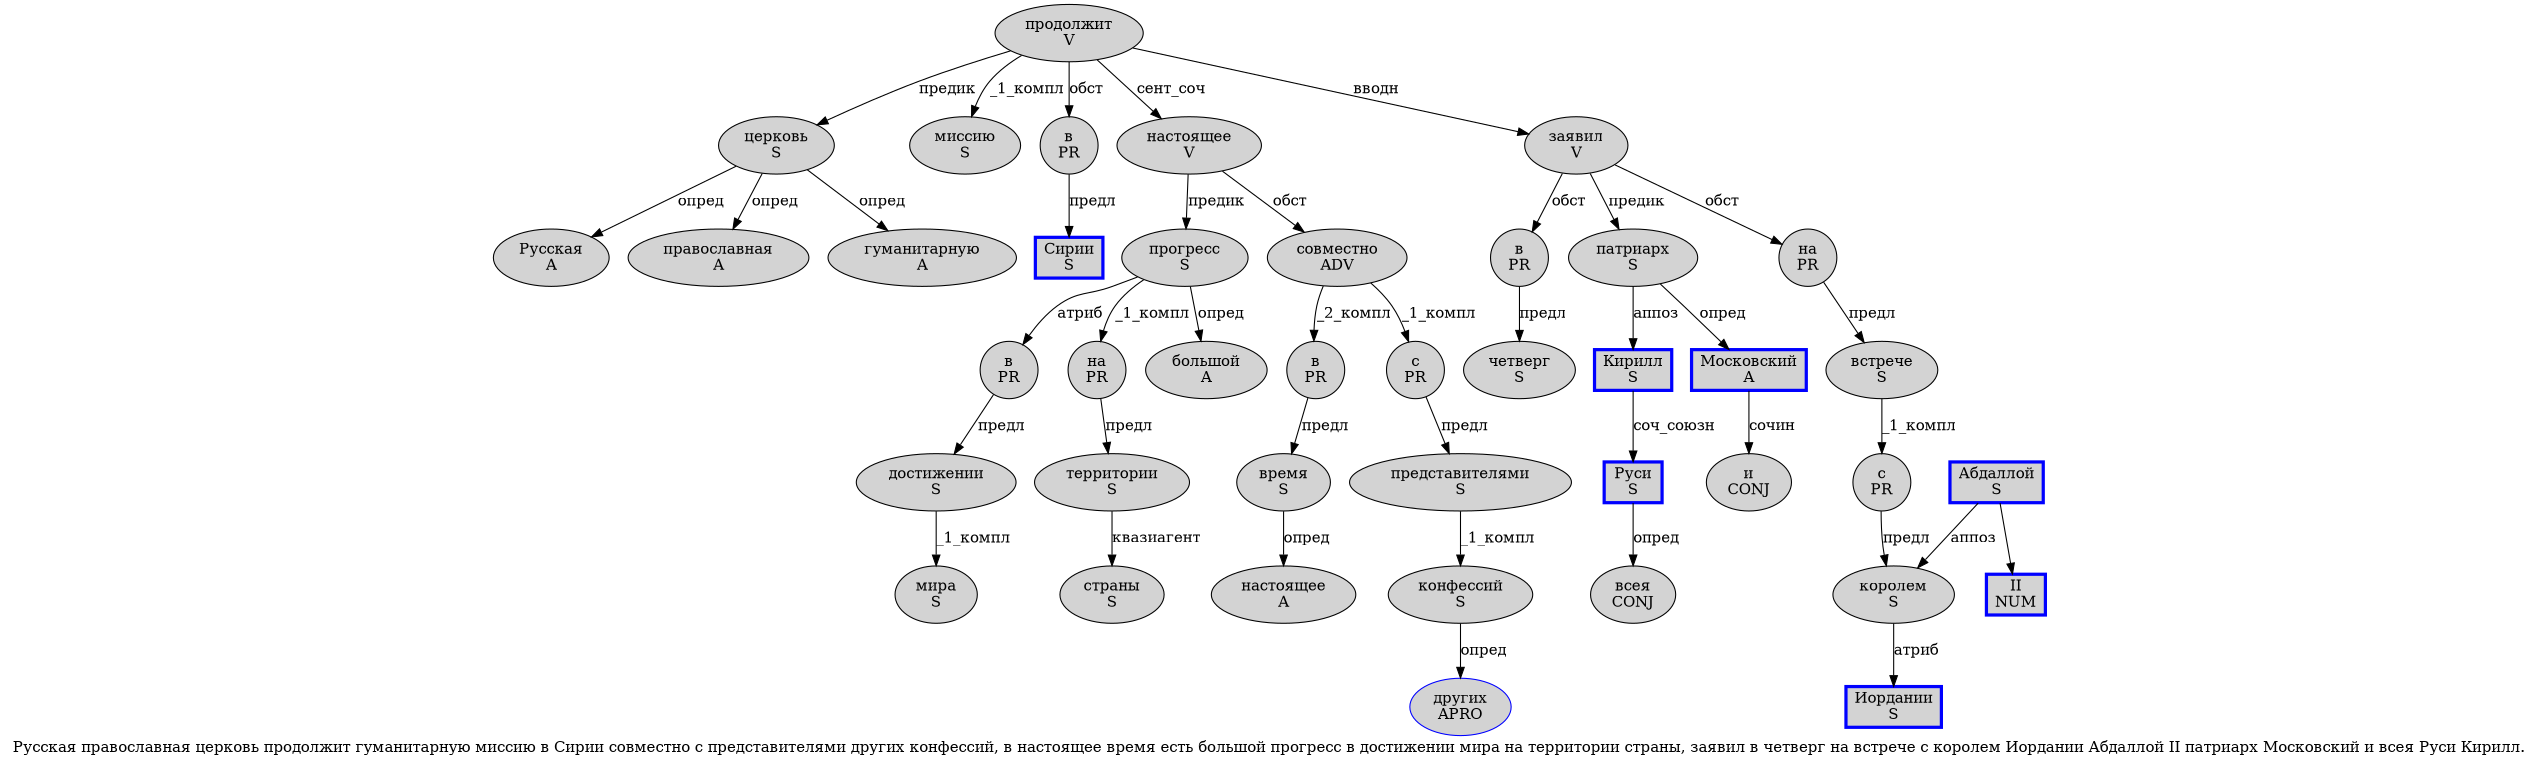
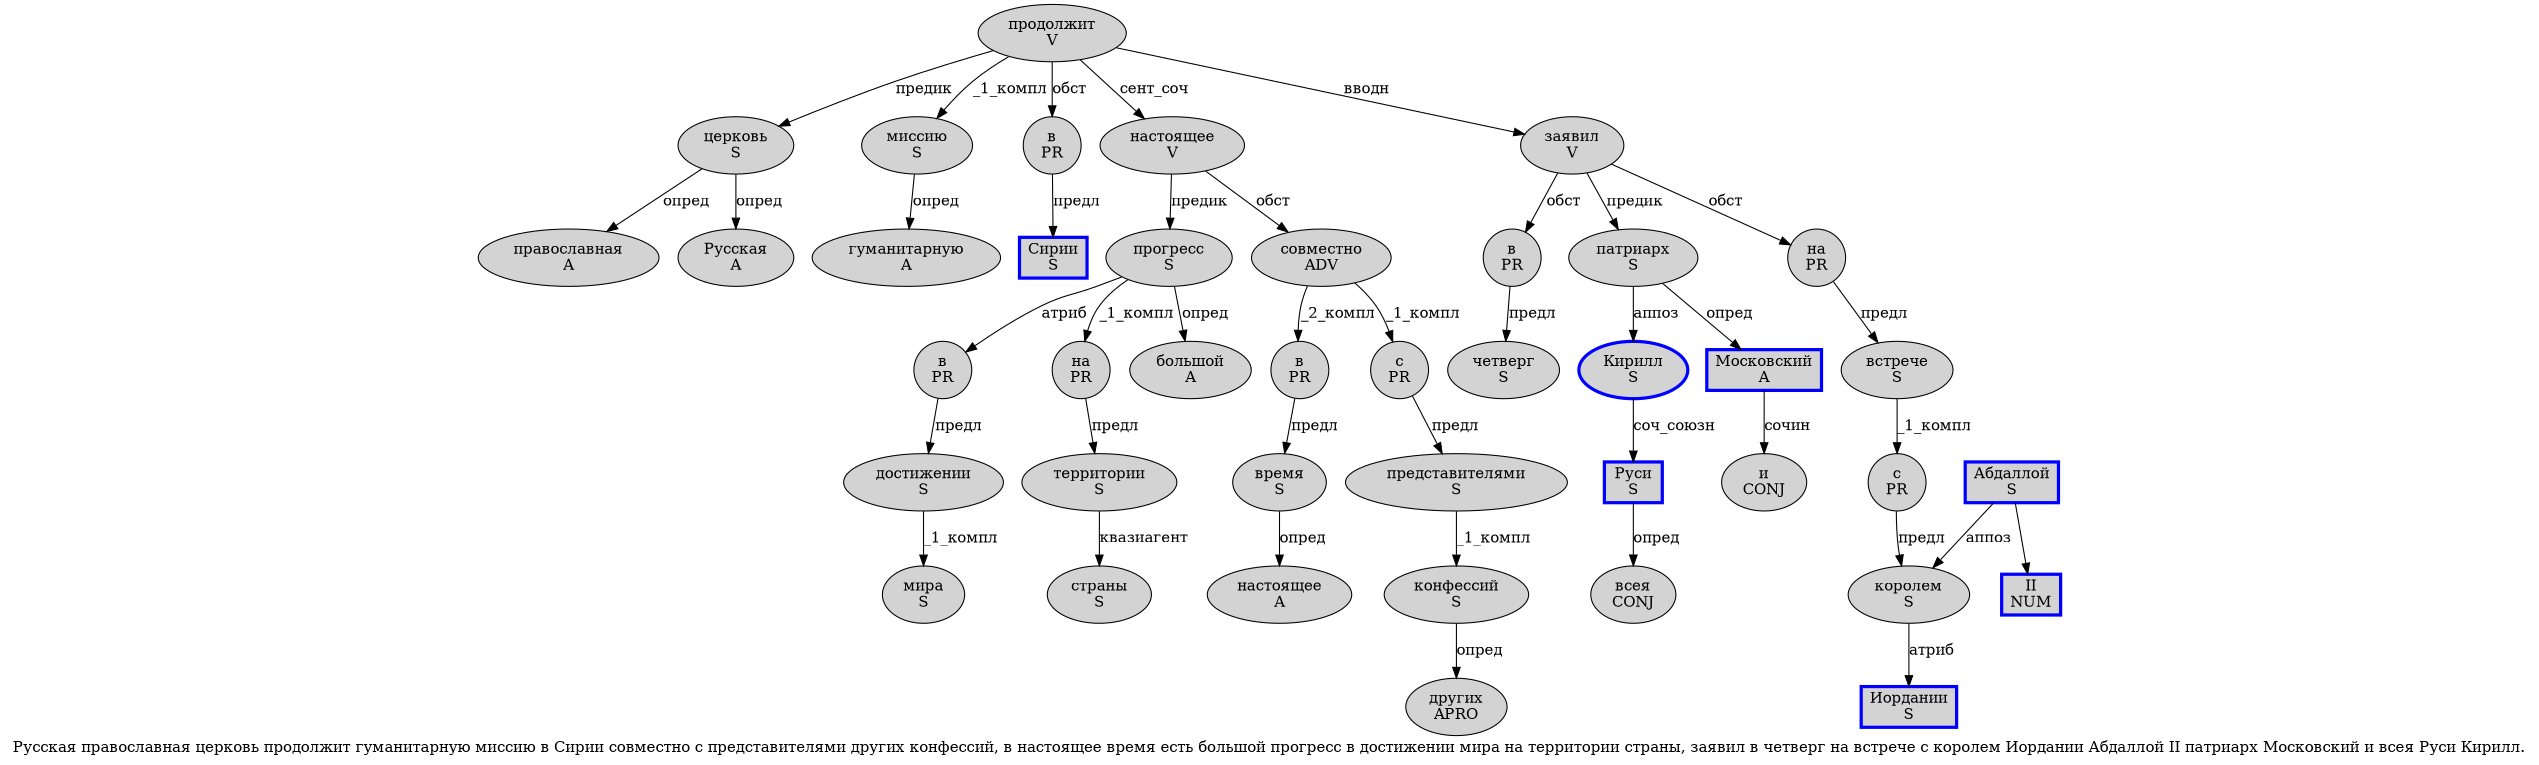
(843, 197) -> (912, 196)
(1633, 370) -> (1633, 370)
(1460, 707) -> (1456, 707)
